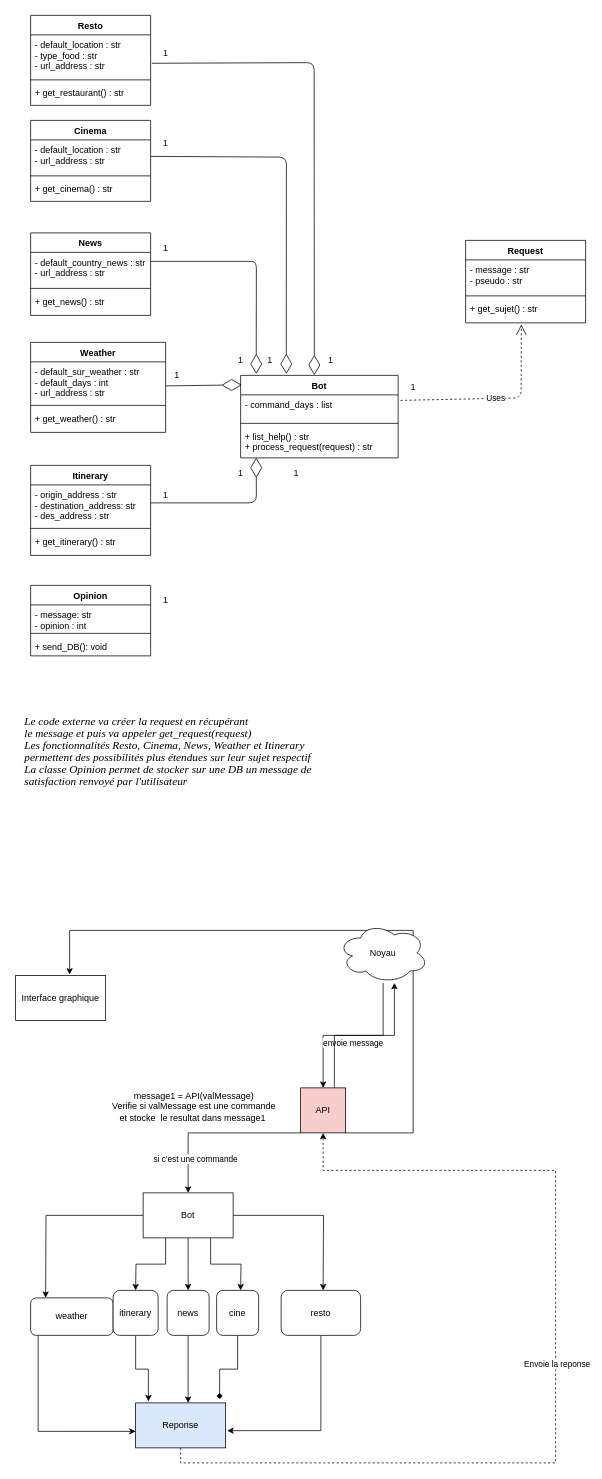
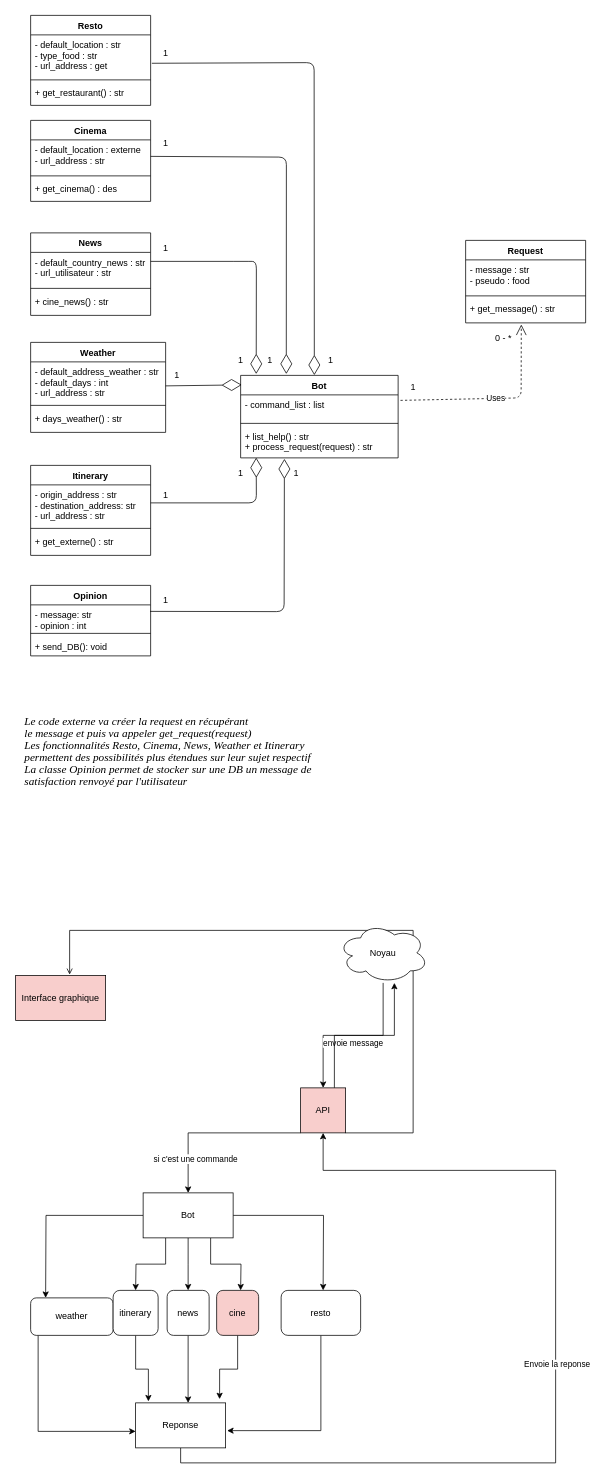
(87, 45) -> (87, 45)
(87, 150) -> (97, 150)
(79, 189) -> (79, 189)
(99, 263) -> (99, 263)
(503, 270) -> (503, 270)
(75, 302) -> (77, 302)
(513, 309) -> (518, 309)
none -> (503, 338)
(97, 372) -> (107, 372)
(290, 405) -> (288, 405)
(83, 419) -> (85, 419)
(83, 495) -> (83, 495)
(85, 542) -> (83, 542)
none -> (282, 610)
(69, 968) -> (69, 969)
(60, 998) -> (60, 998)
(194, 1107) -> none
(237, 1313) -> (237, 1313)
(219, 1392) -> (219, 1392)
(180, 1425) -> (180, 1425)
(407, 1463) -> (407, 1463)
